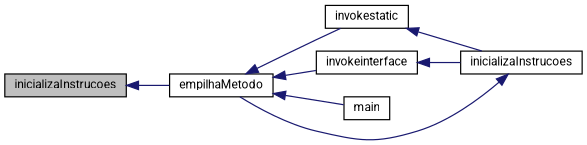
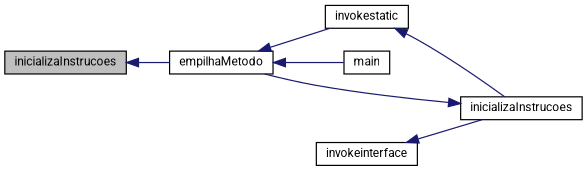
(301, 73) -> none
